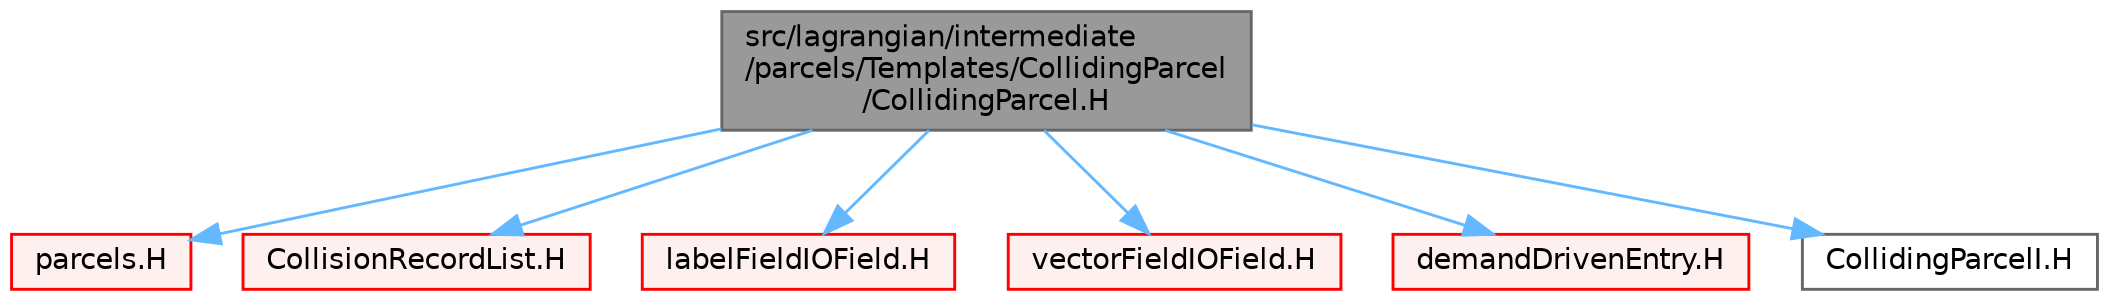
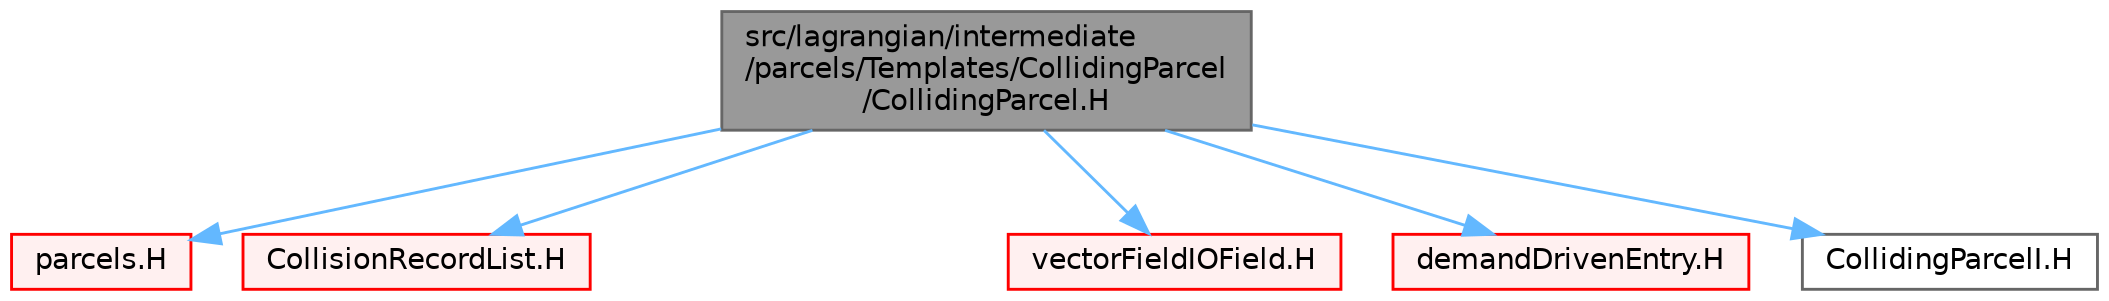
(798, 262) -> none
